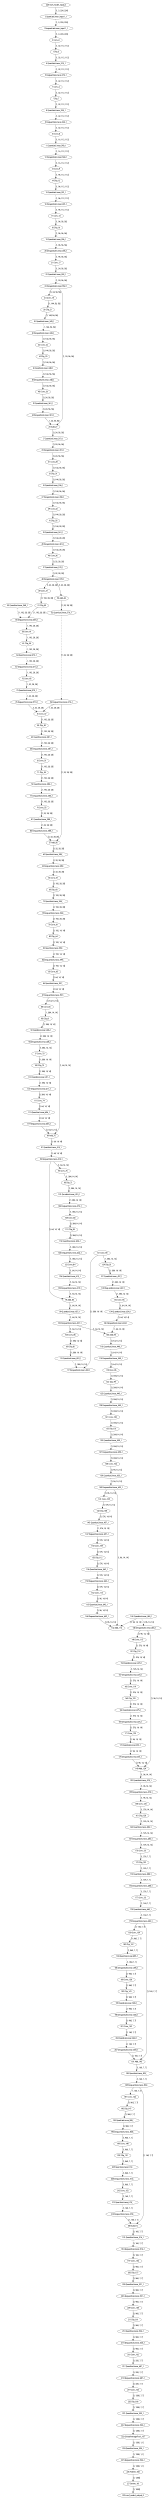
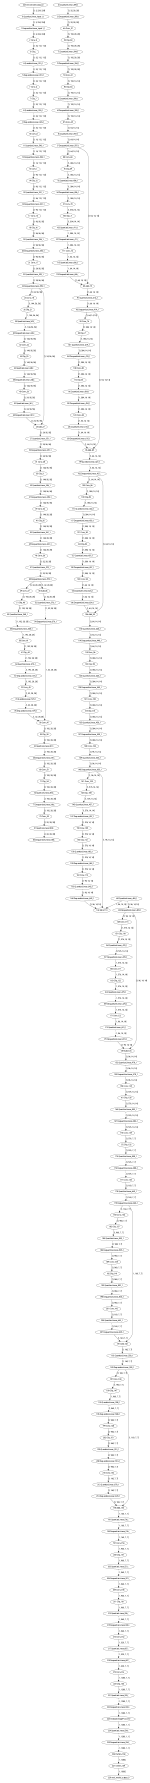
(33, 611) -> (19, 608)
(53, 843) -> none
(90, 1311) -> (82, 526)
